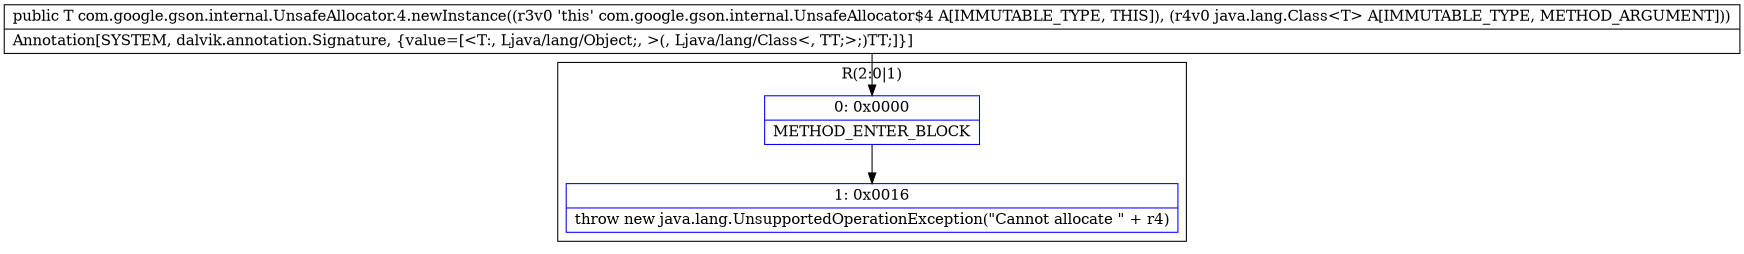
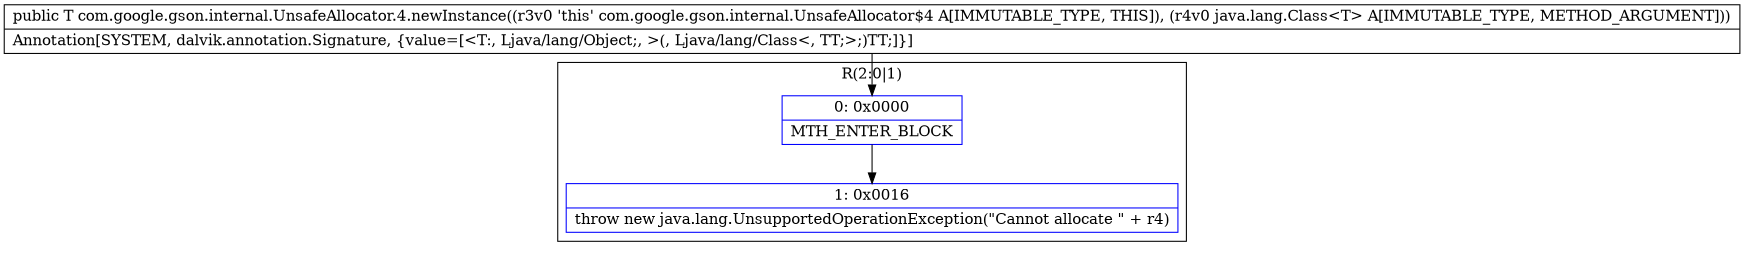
(872, 132) -> (872, 132)
